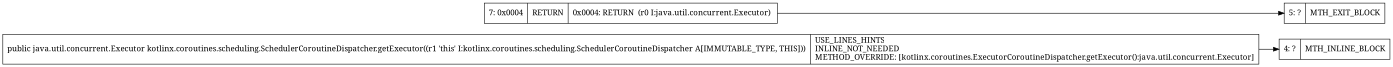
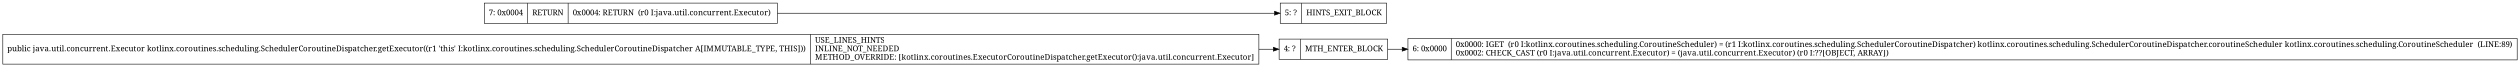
(1345, 13) -> (1344, 13)
(1345, 49) -> (1344, 49)
none -> (1963, 49)
